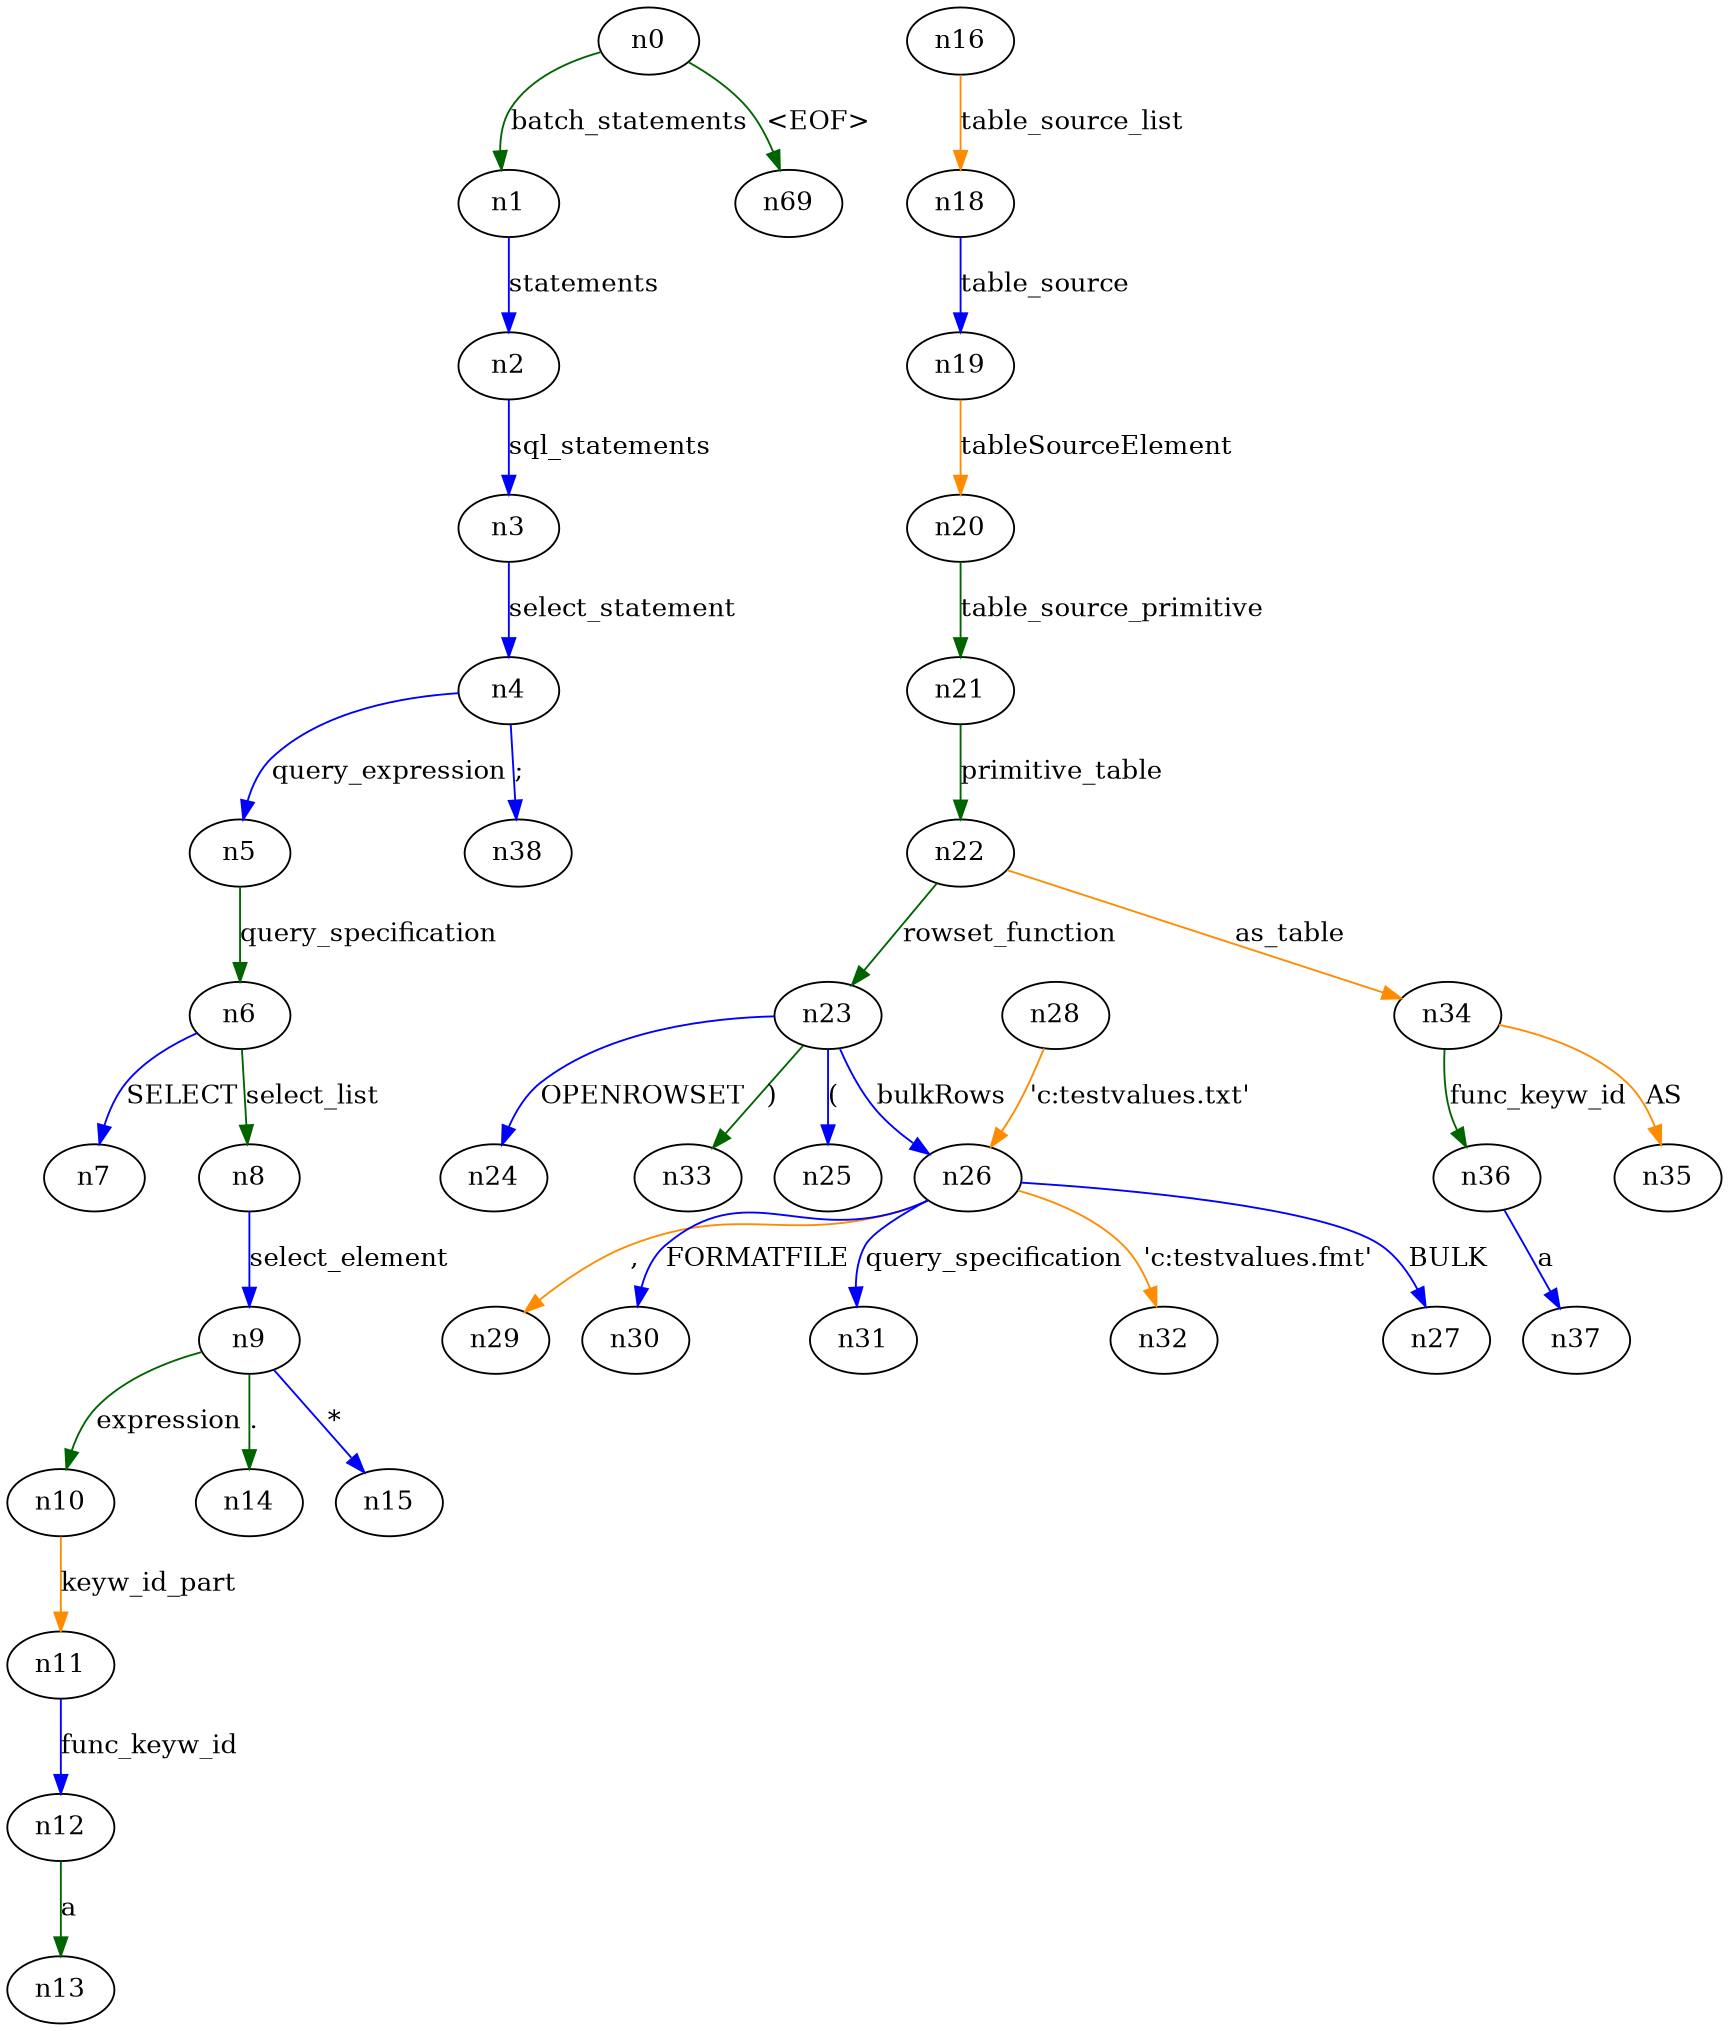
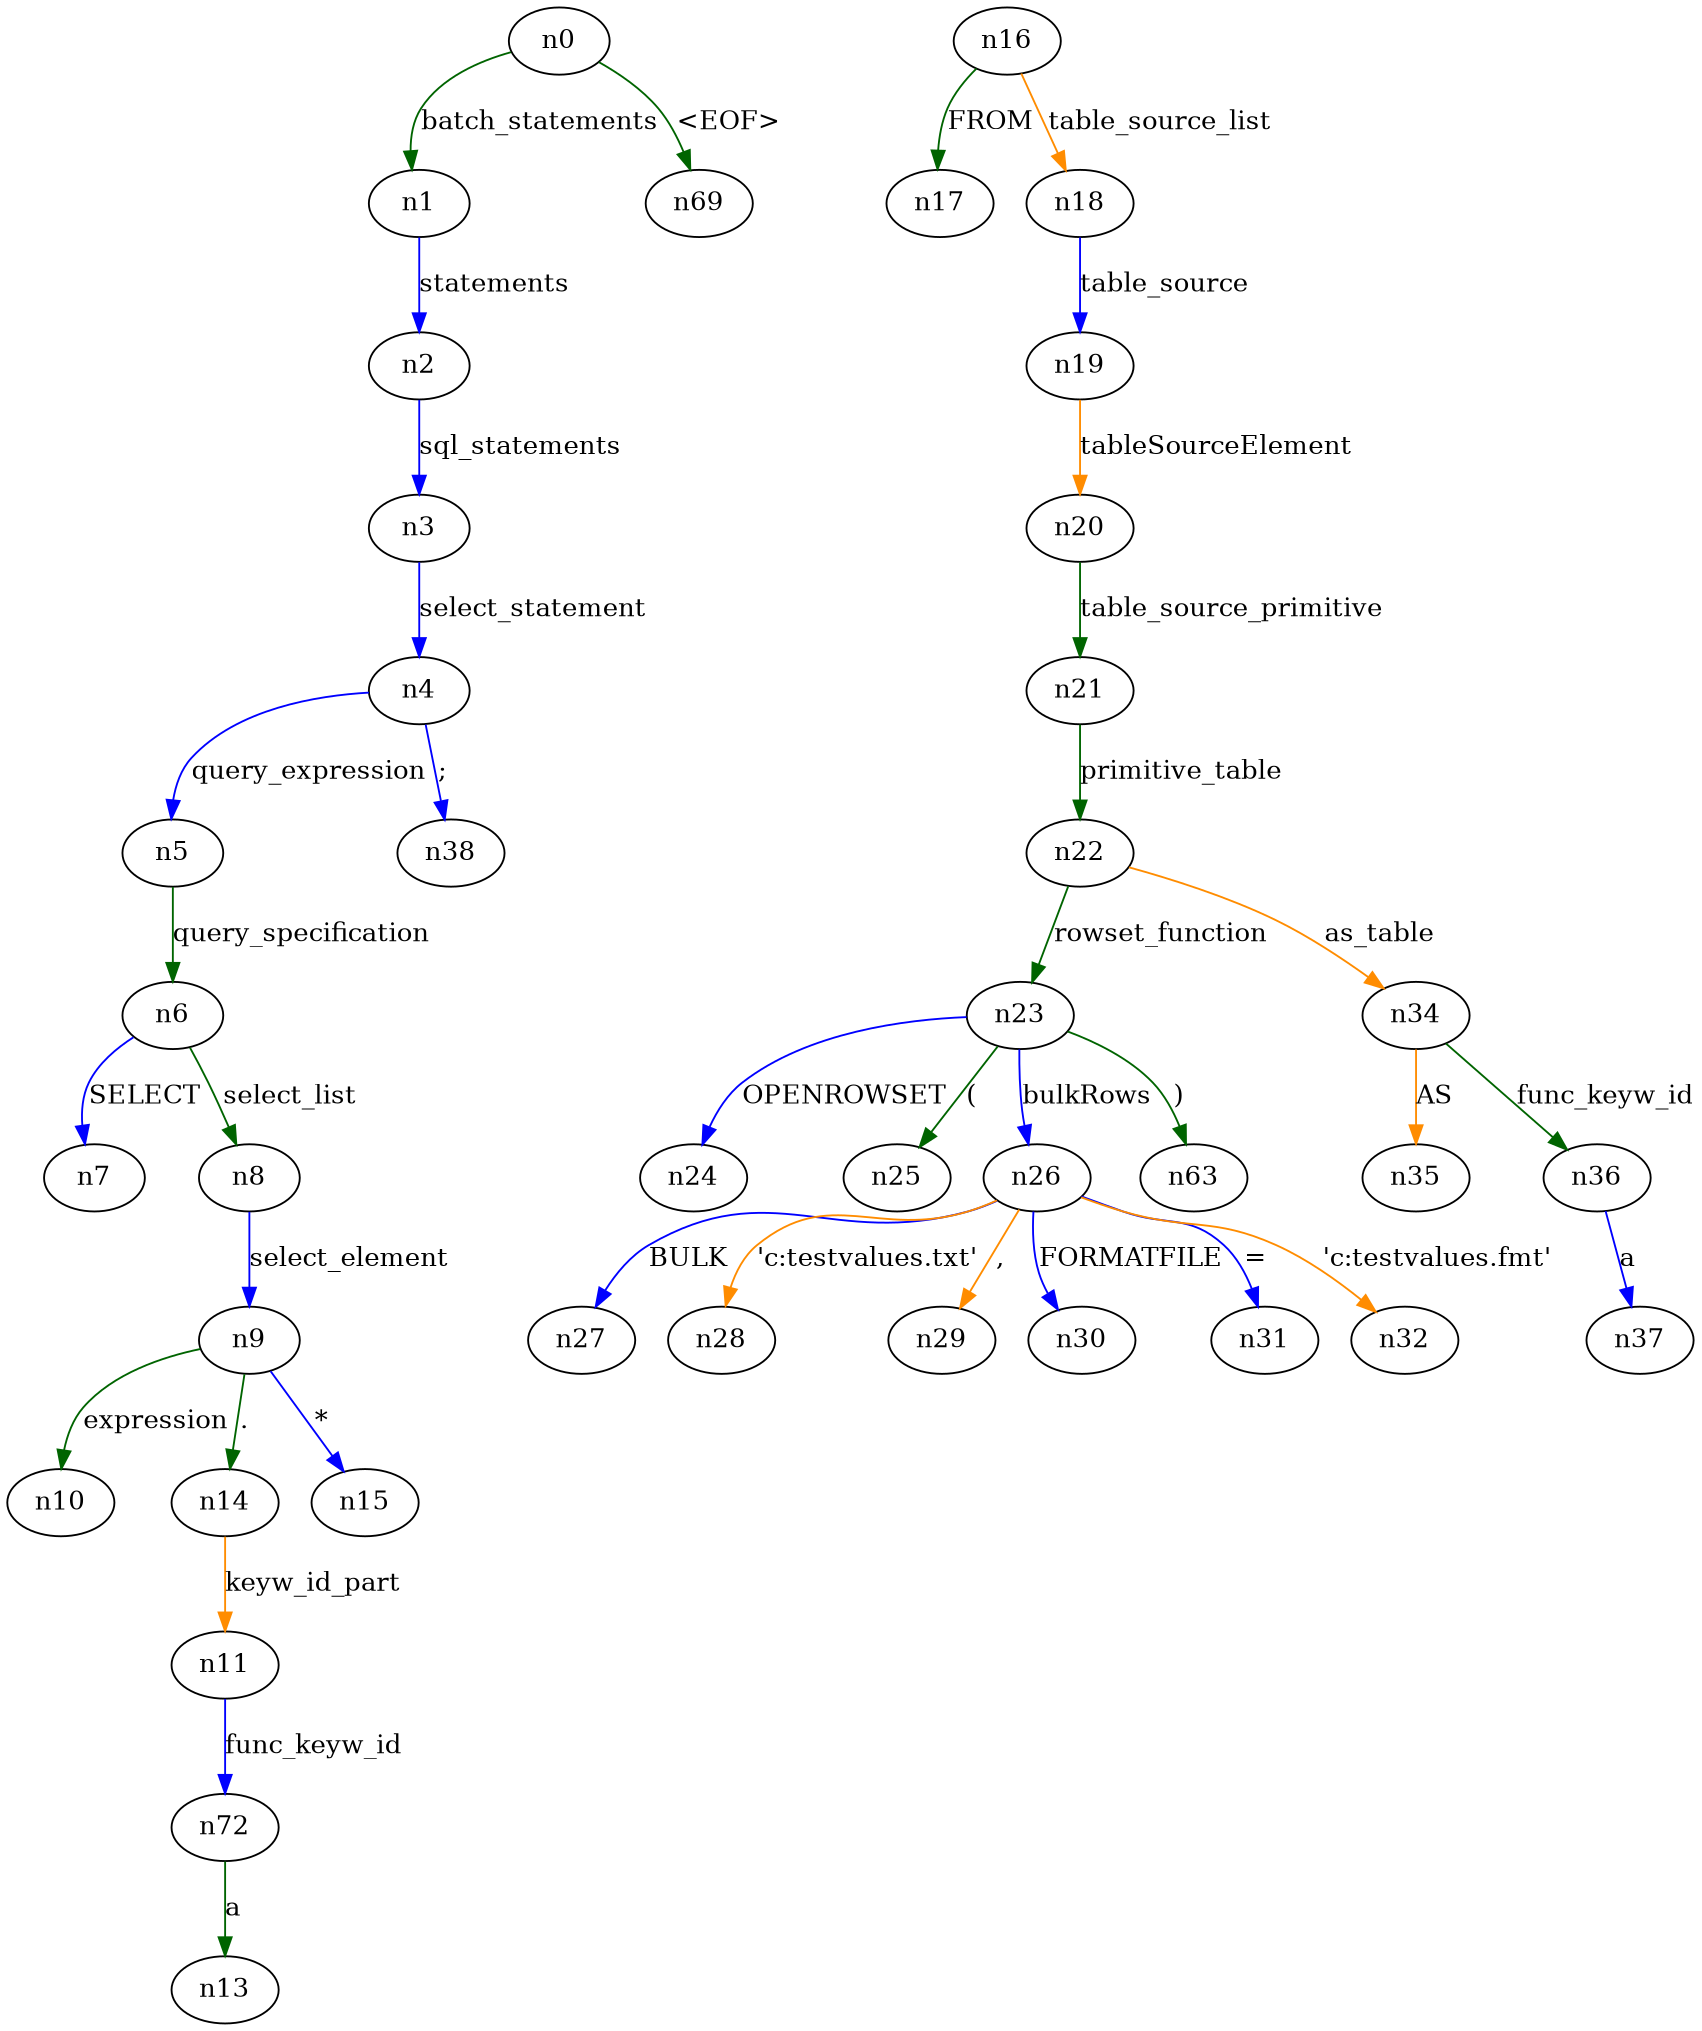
none -> (940, 203)
(828, 1087) -> (965, 1089)
(1025, 1091) -> (784, 1228)
(688, 1178) -> (1194, 1178)
(994, 1259) -> (1256, 1259)
(61, 1574) -> (225, 1574)
(61, 1827) -> (225, 1827)
